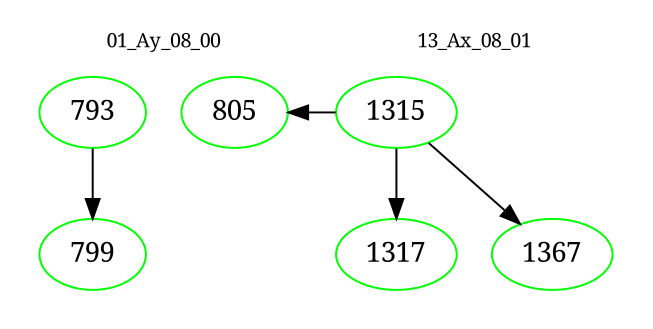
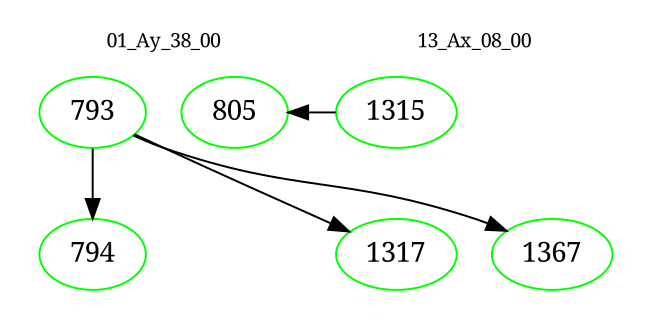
(164, 42) -> (164, 42)
(474, 42) -> (474, 42)
(396, 174) -> (237, 182)
(467, 177) -> (292, 180)
(93, 254) -> (93, 254)
